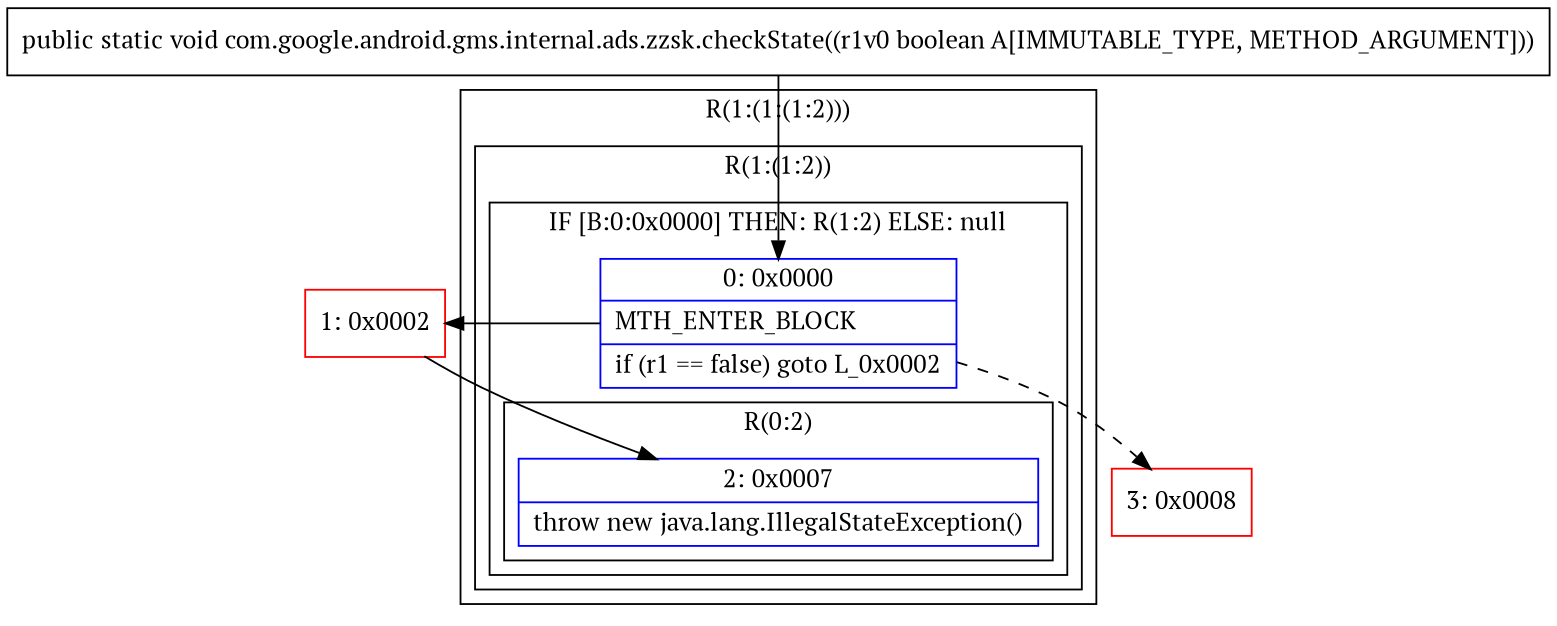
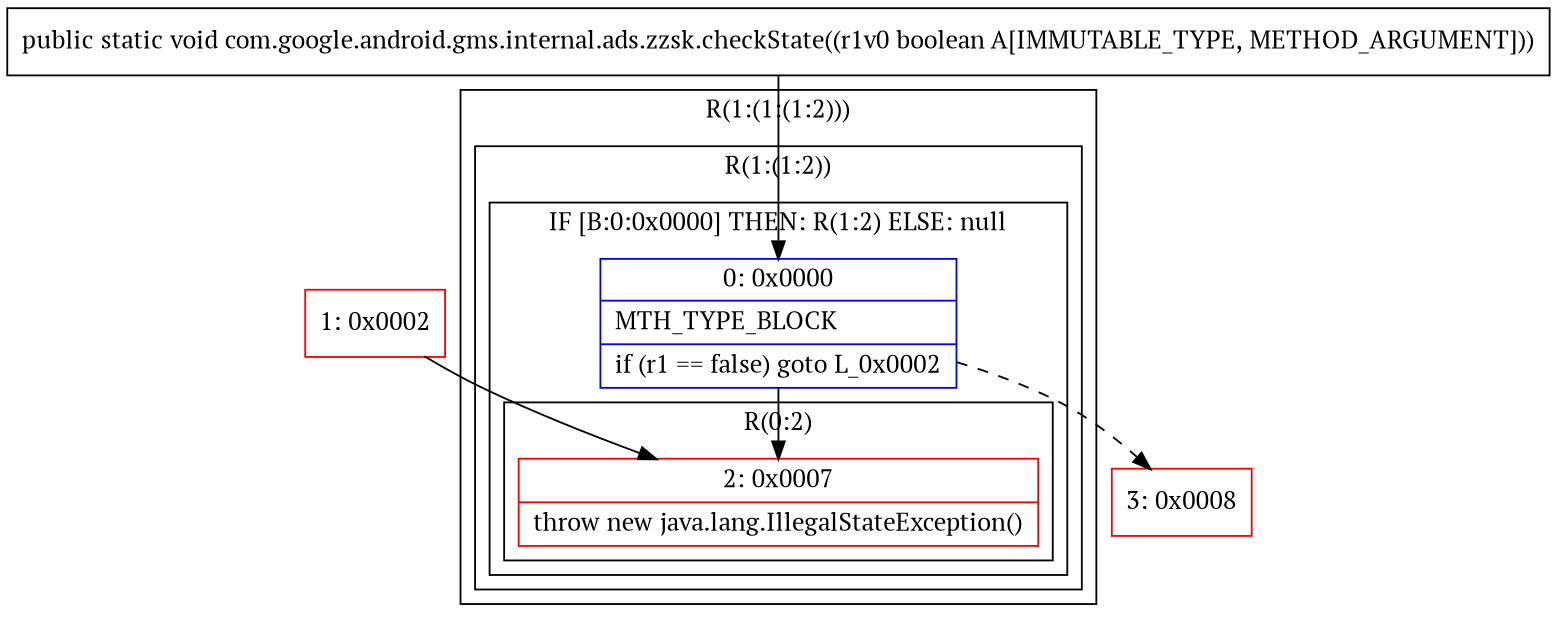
(736, 322) -> (727, 322)
(532, 323) -> (778, 414)
(778, 502) -> (778, 502)
